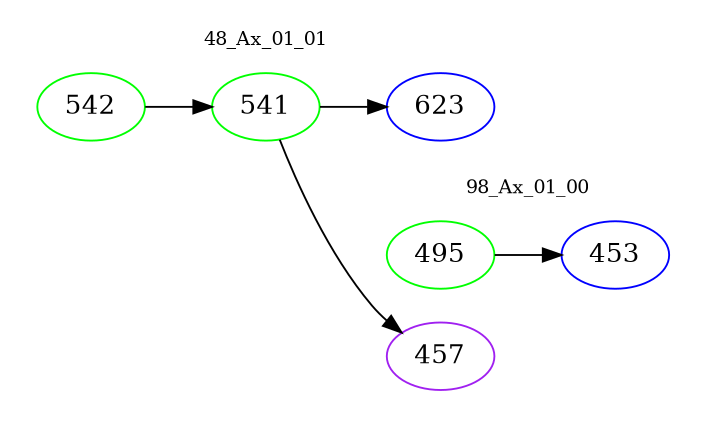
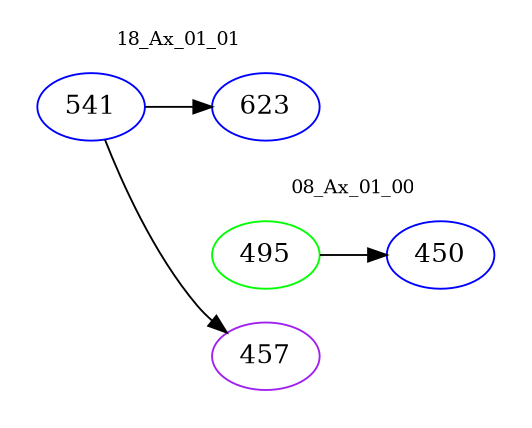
(266, 40) -> (178, 40)
(91, 107) -> none
(266, 107) -> (91, 107)
(528, 188) -> (353, 188)
(615, 255) -> (441, 255)
